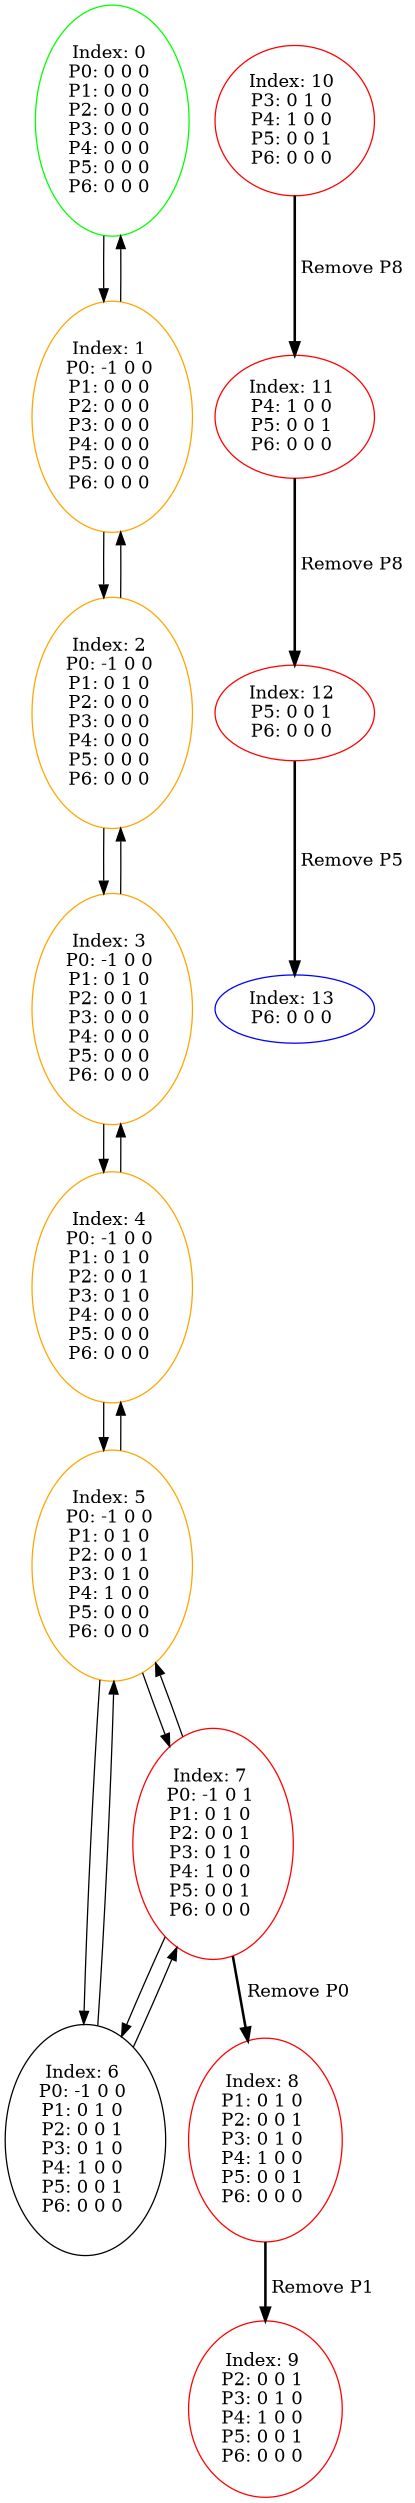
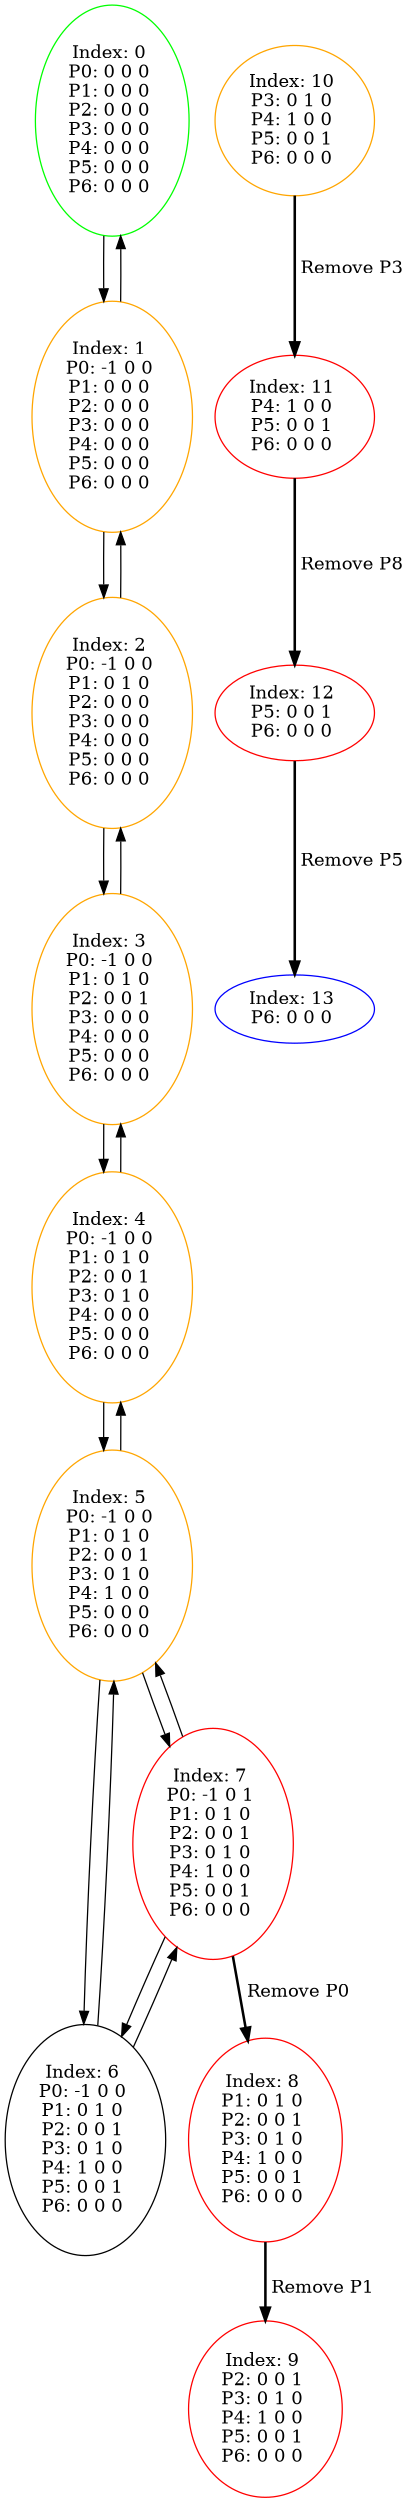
(295, 121) -> (295, 121)
(352, 269) -> (352, 269)
